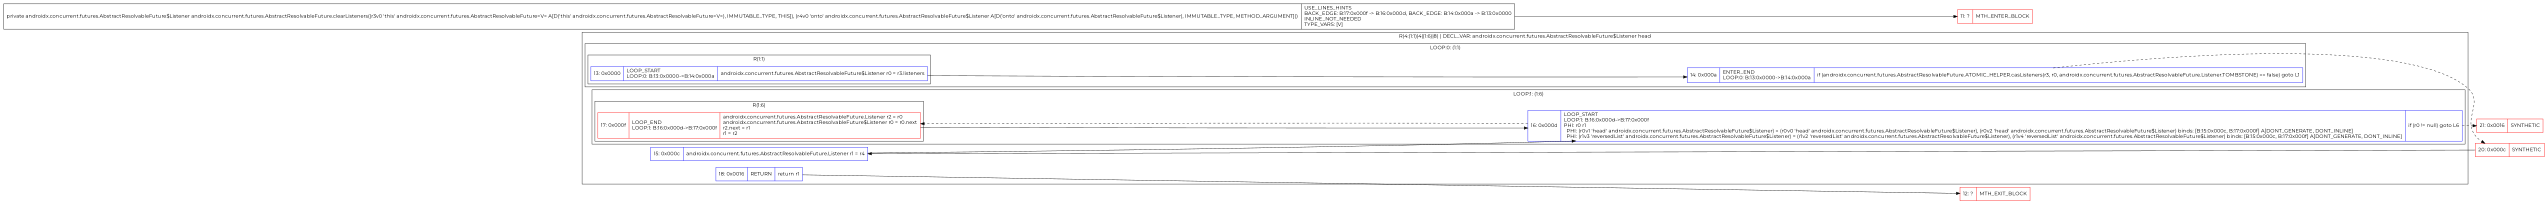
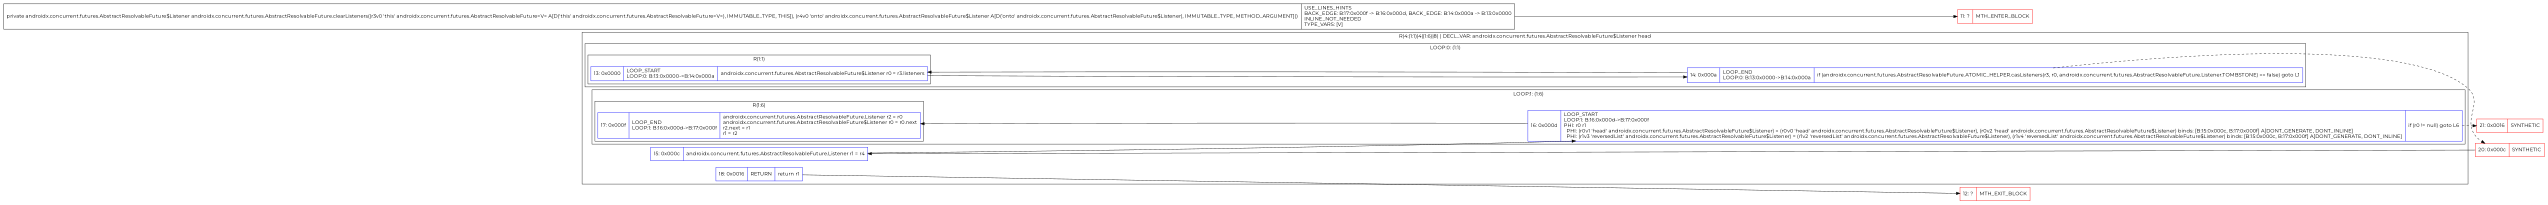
none -> (1309, 72)
(1739, 72) -> (1738, 72)
(1226, 123) -> (1226, 123)
(759, 125) -> (759, 125)
(1222, 128) -> none
